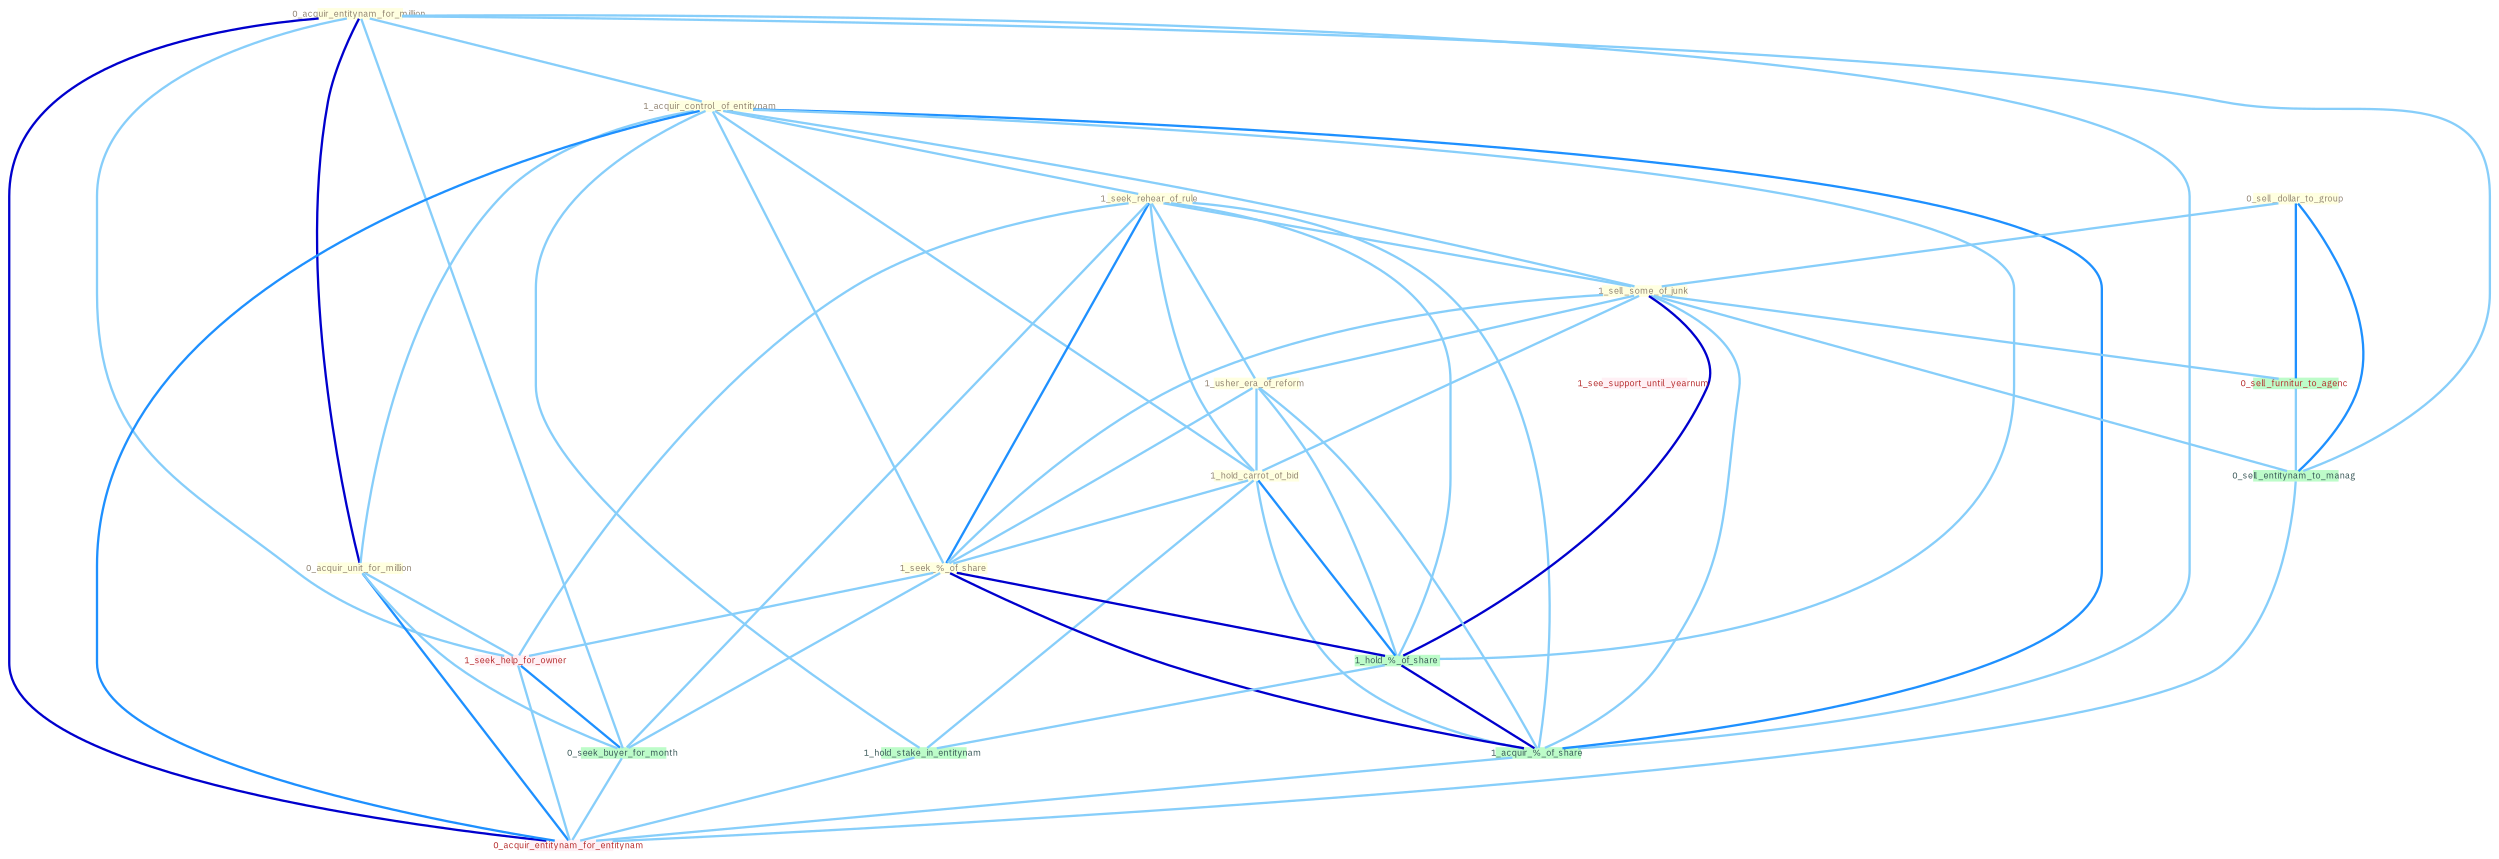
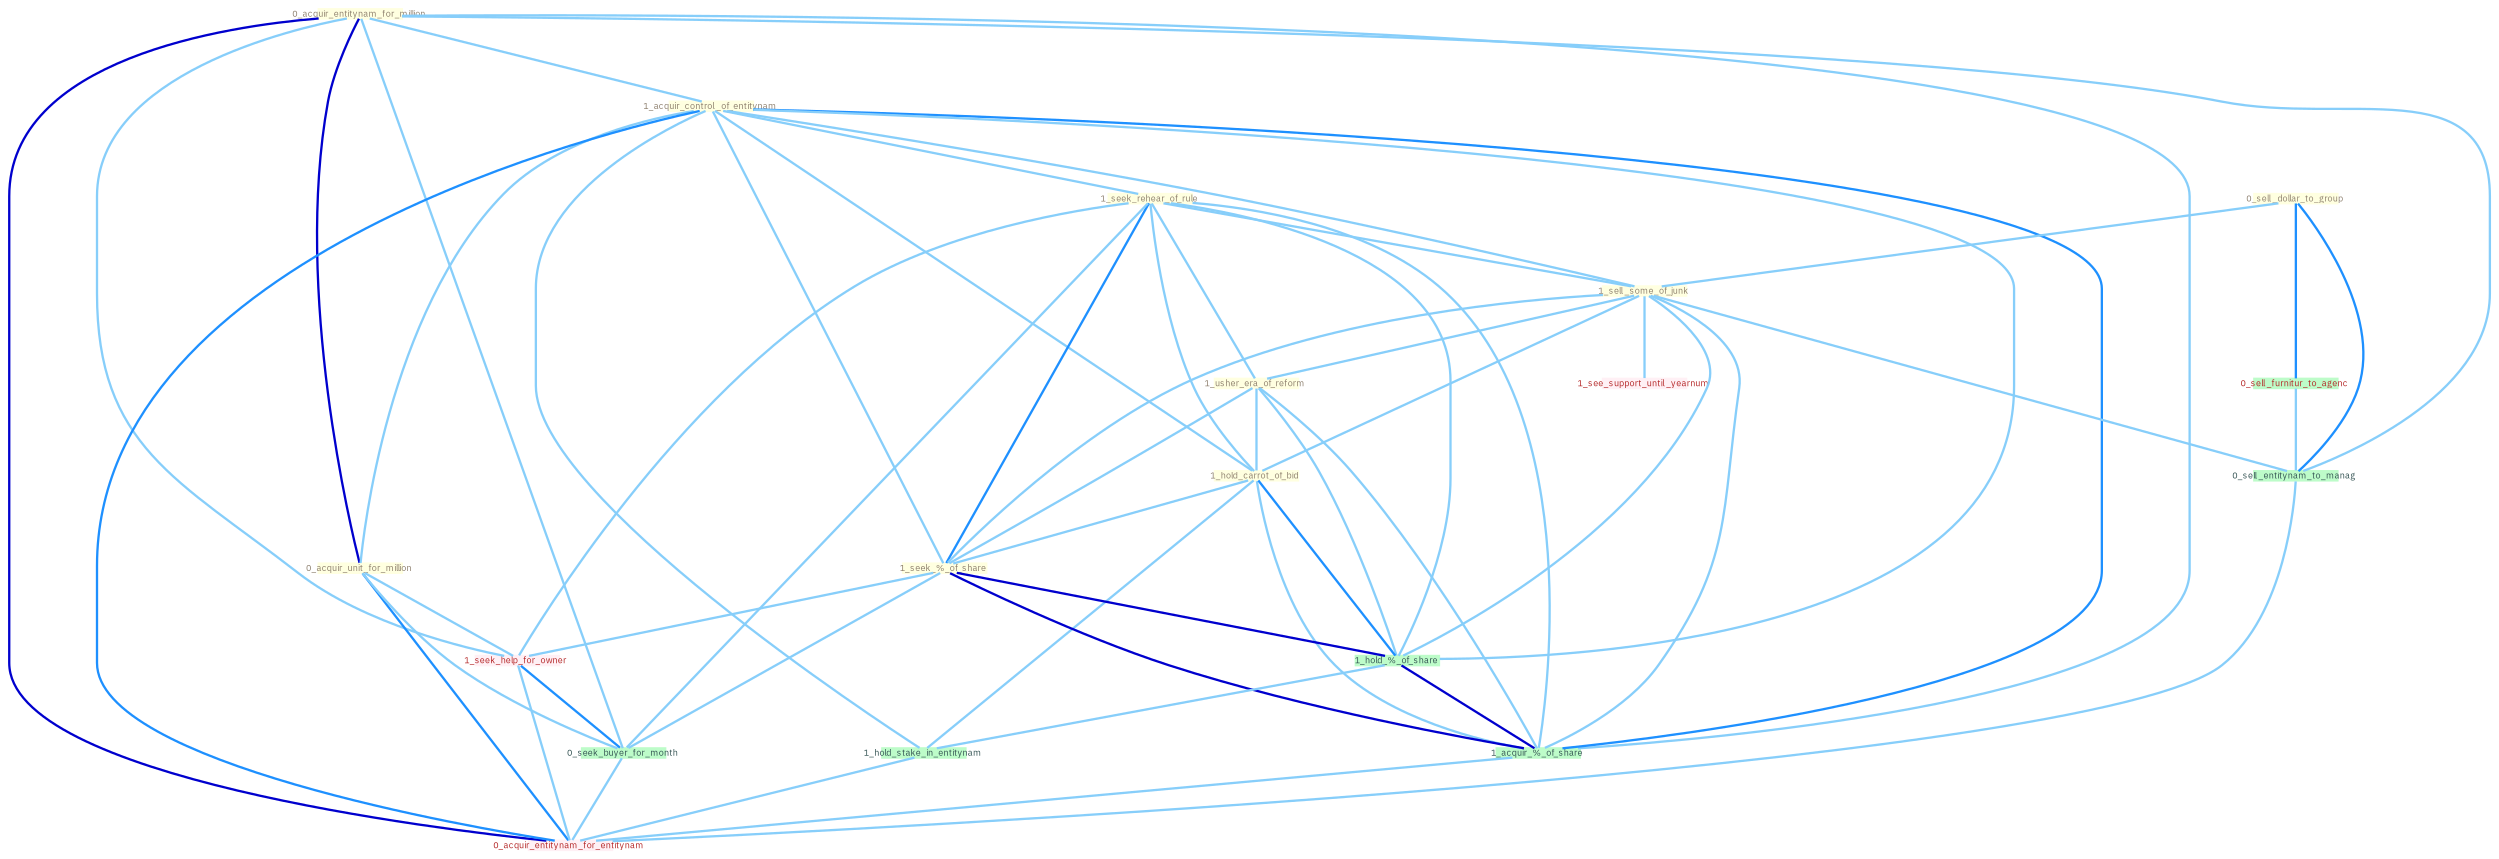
(1970, 337) -> (1645, 337)
(1620, 506) -> (1620, 506)
